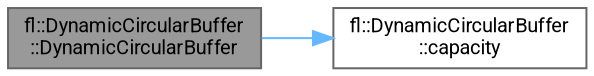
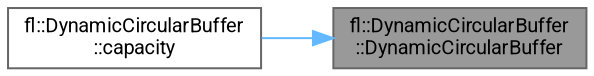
(287, 38) -> (287, 38)
